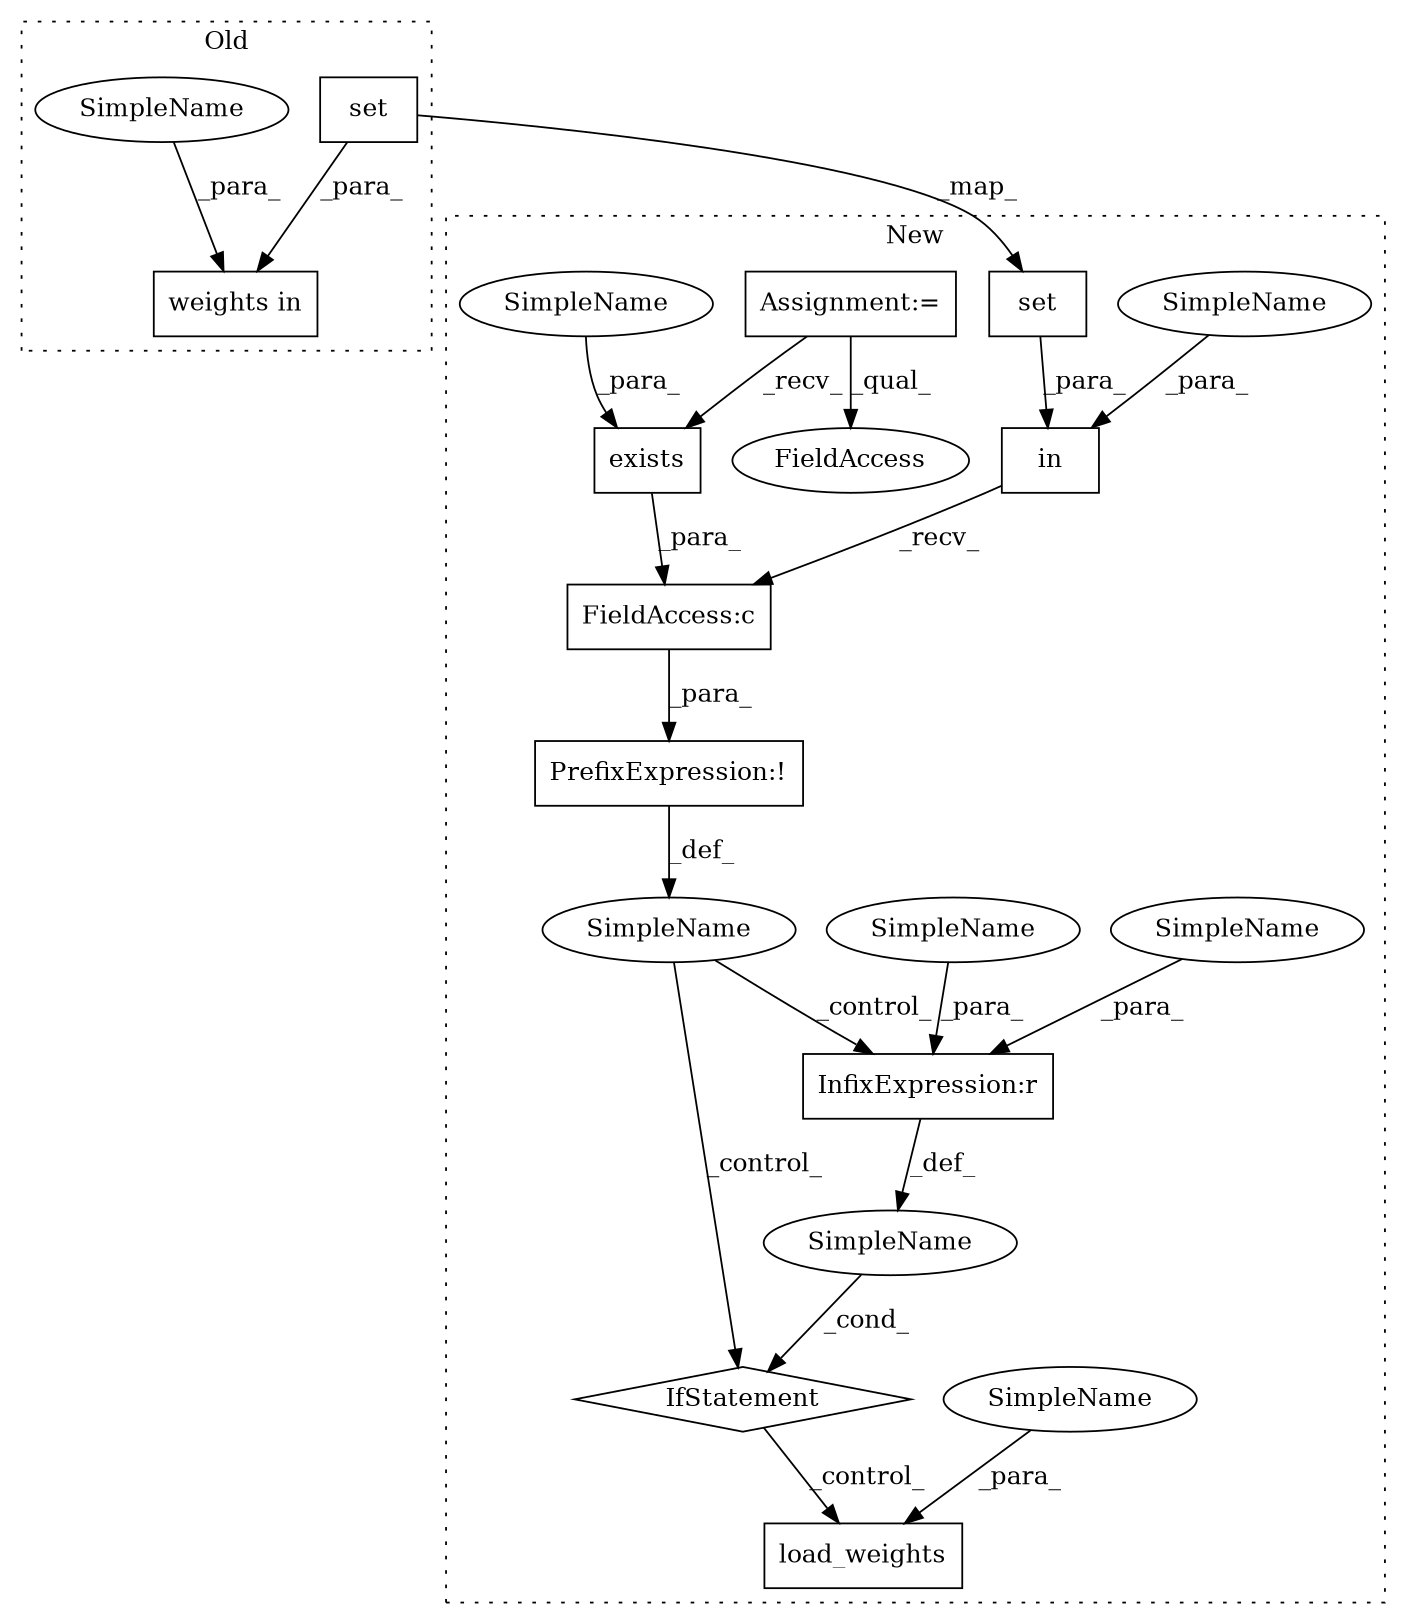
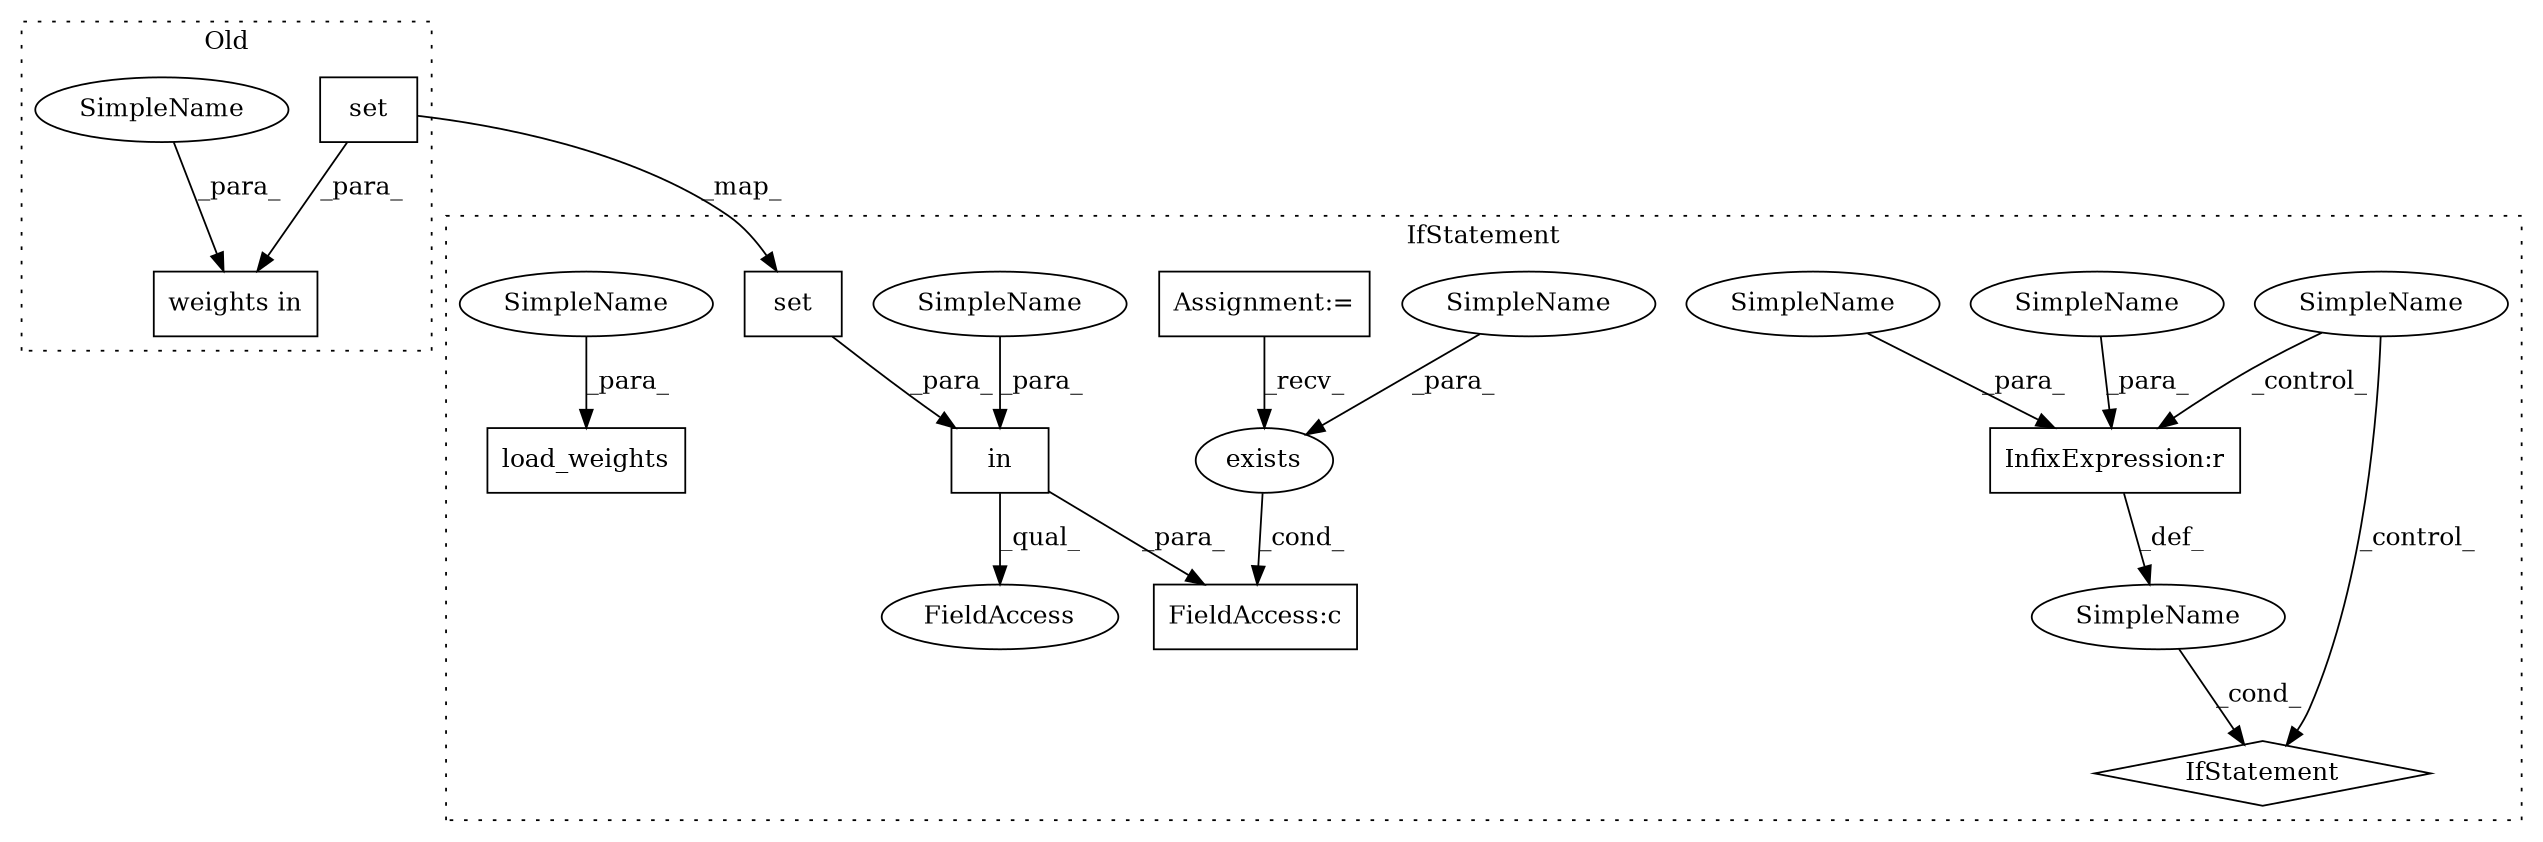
(915, 237) -> (1484, 237)
(851, 373) -> (1000, 530)
(648, 460) -> (1264, 460)
(700, 539) -> (1302, 539)
(940, 539) -> (1183, 539)
(669, 773) -> none
(796, 1468) -> none
